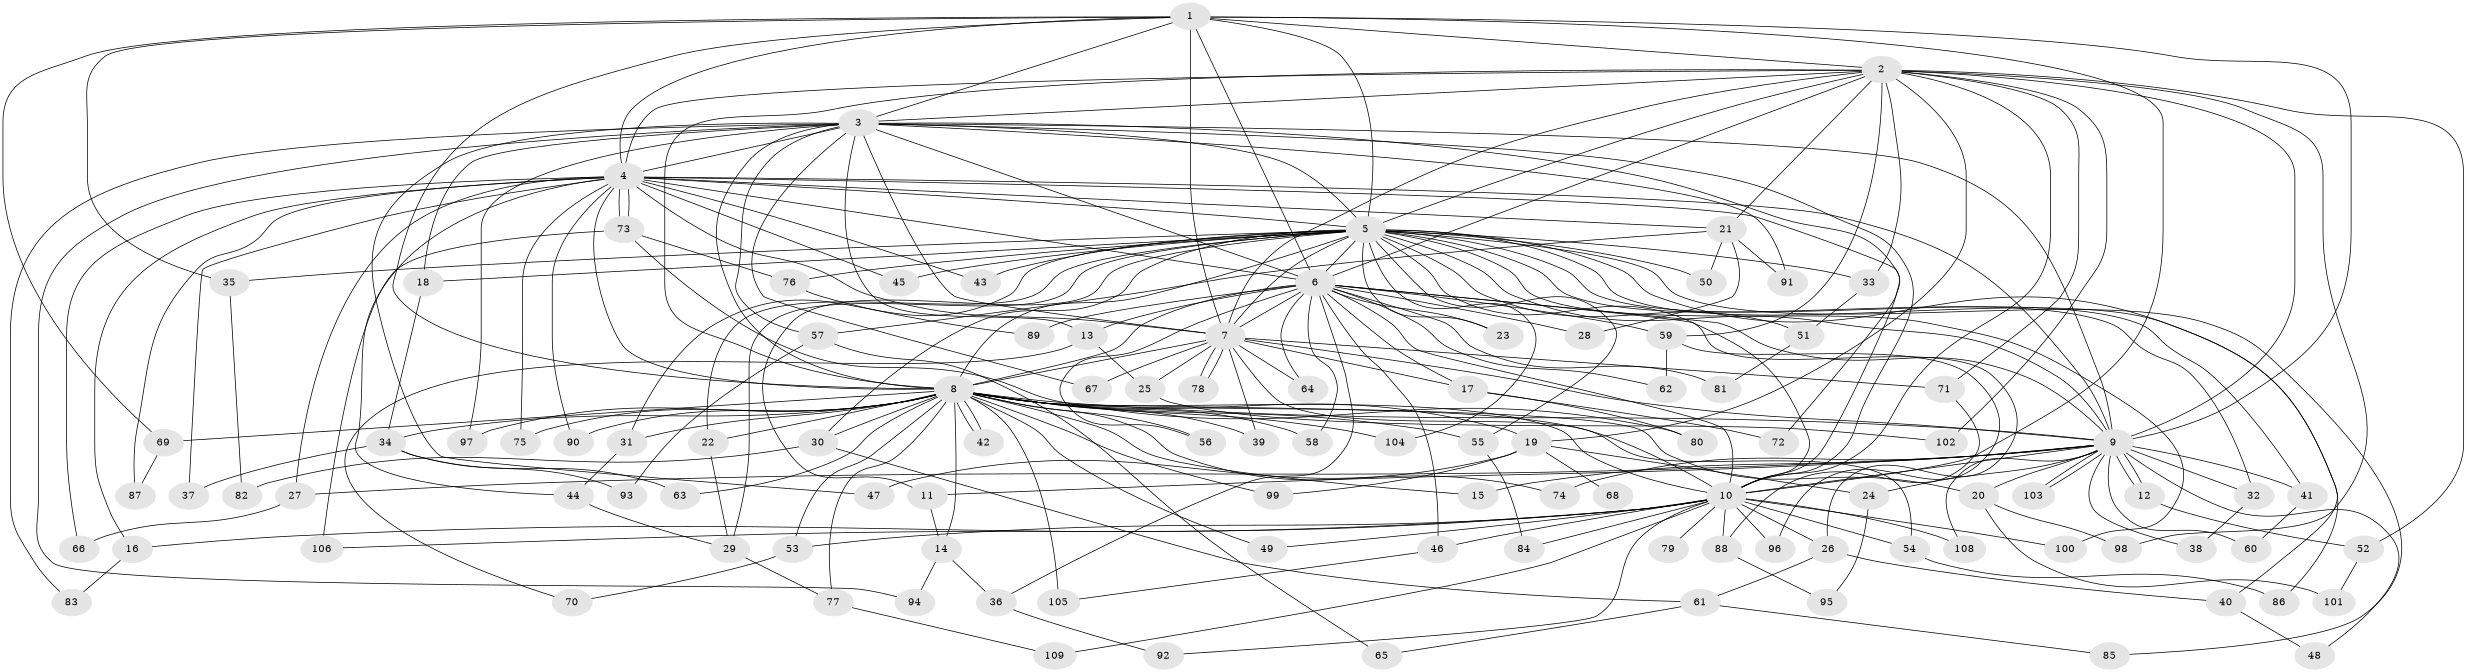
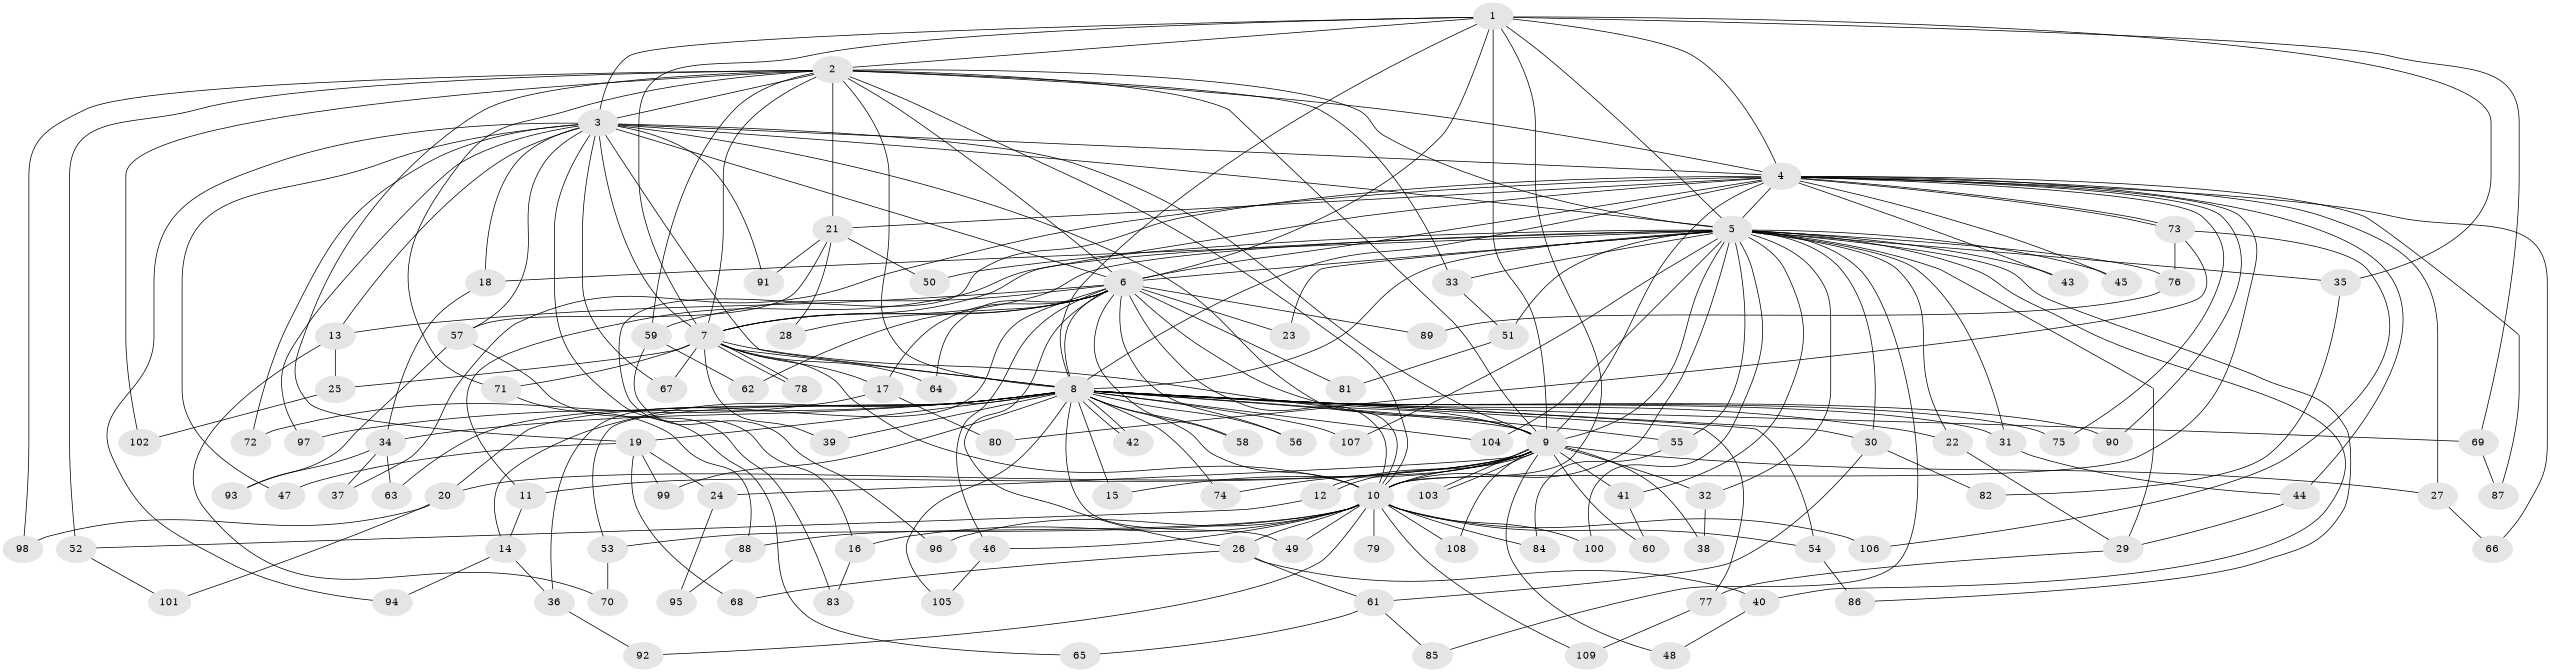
none -> (1351, 443)
none -> (987, 569)
